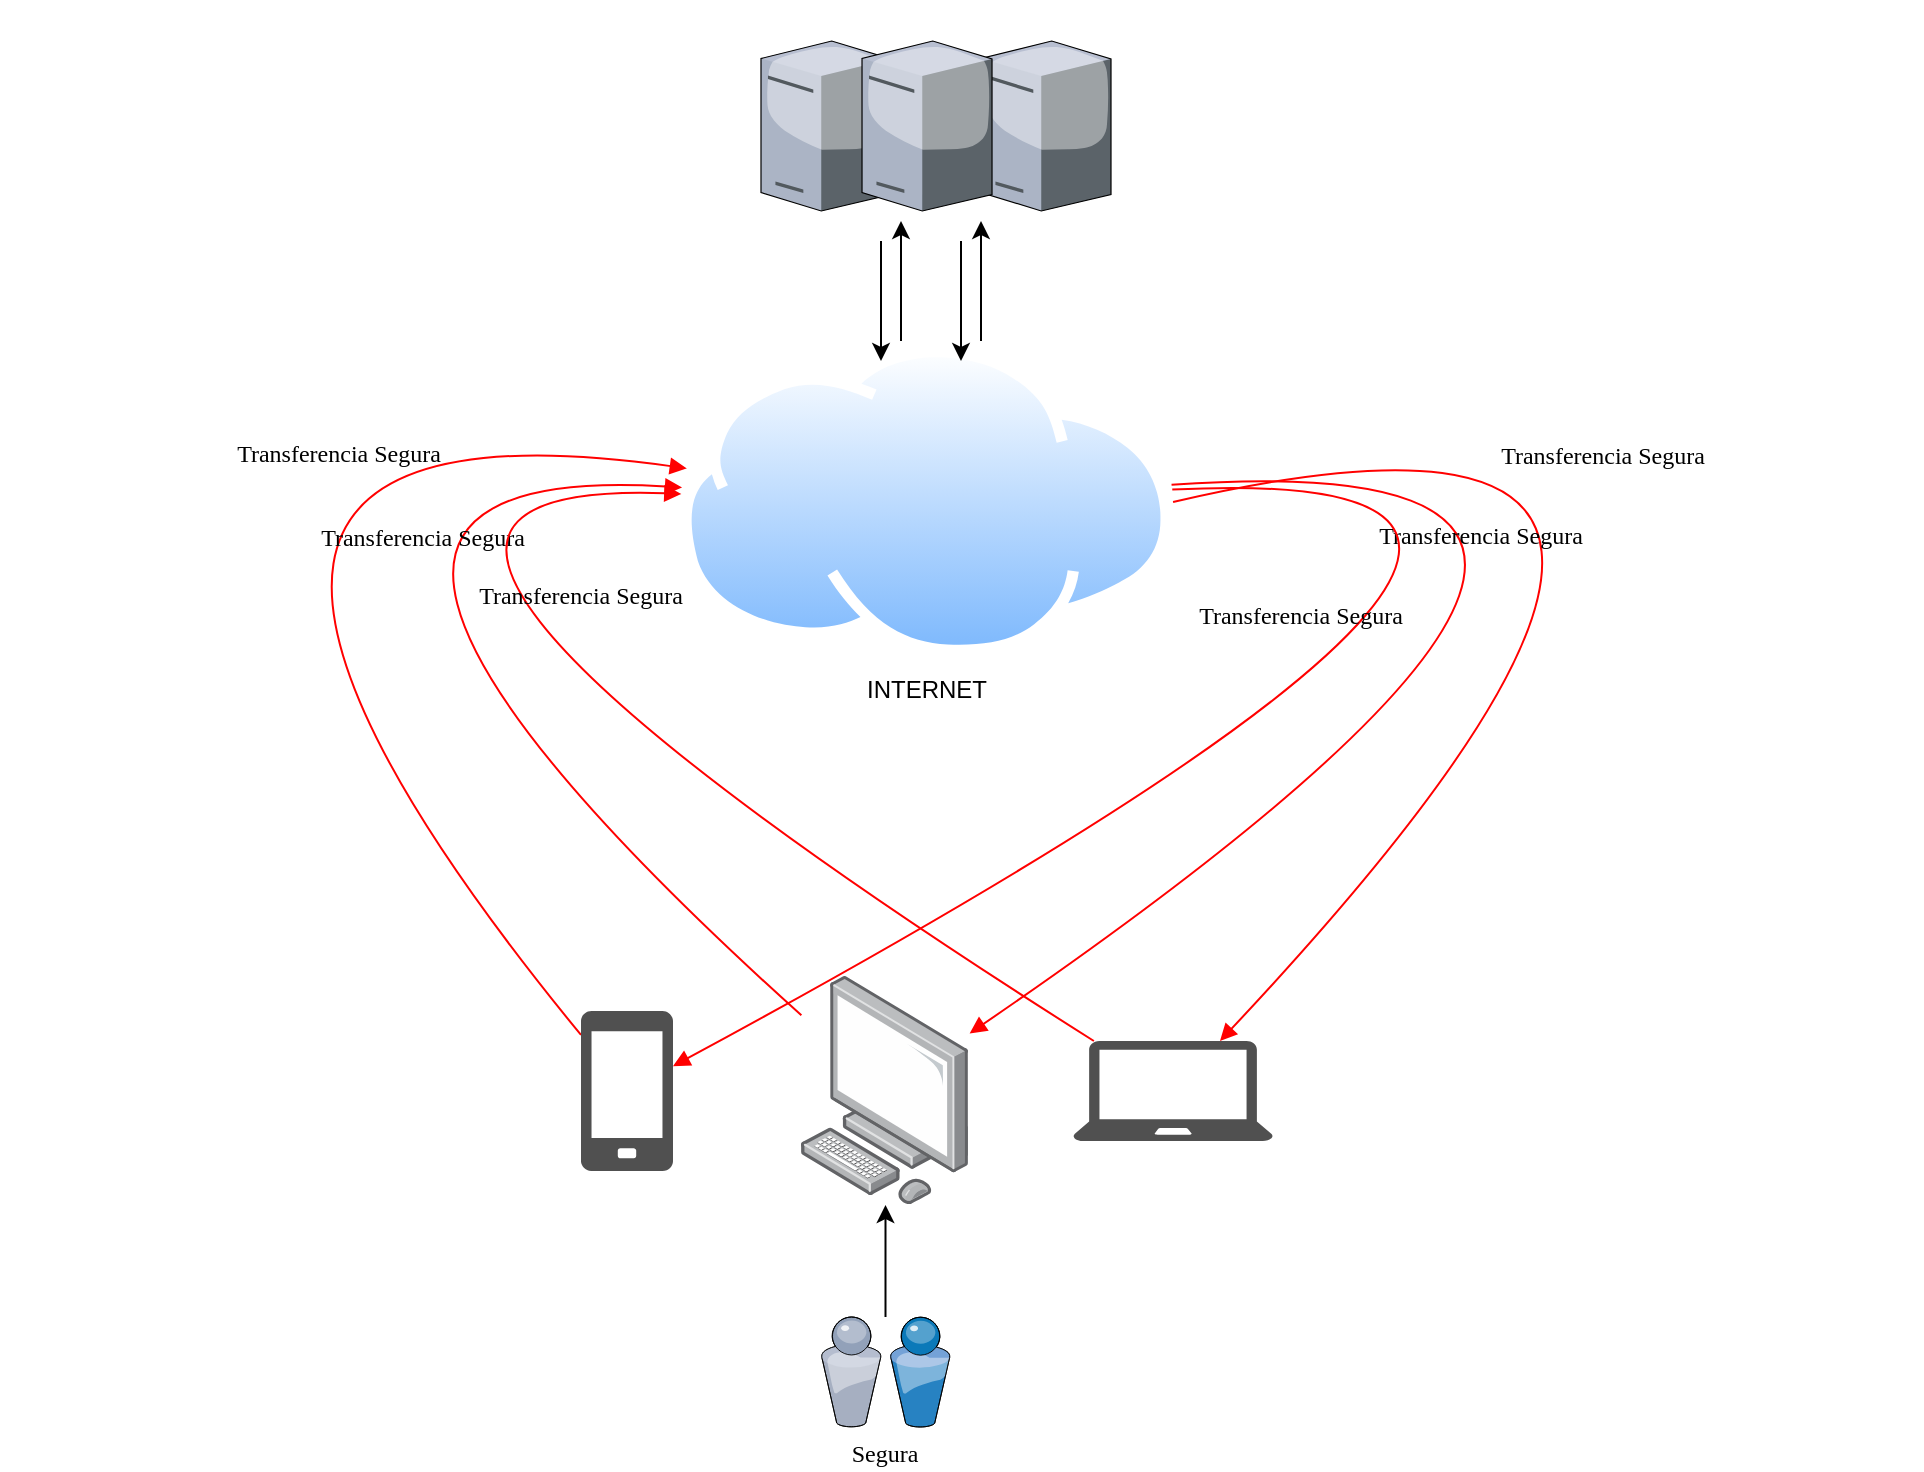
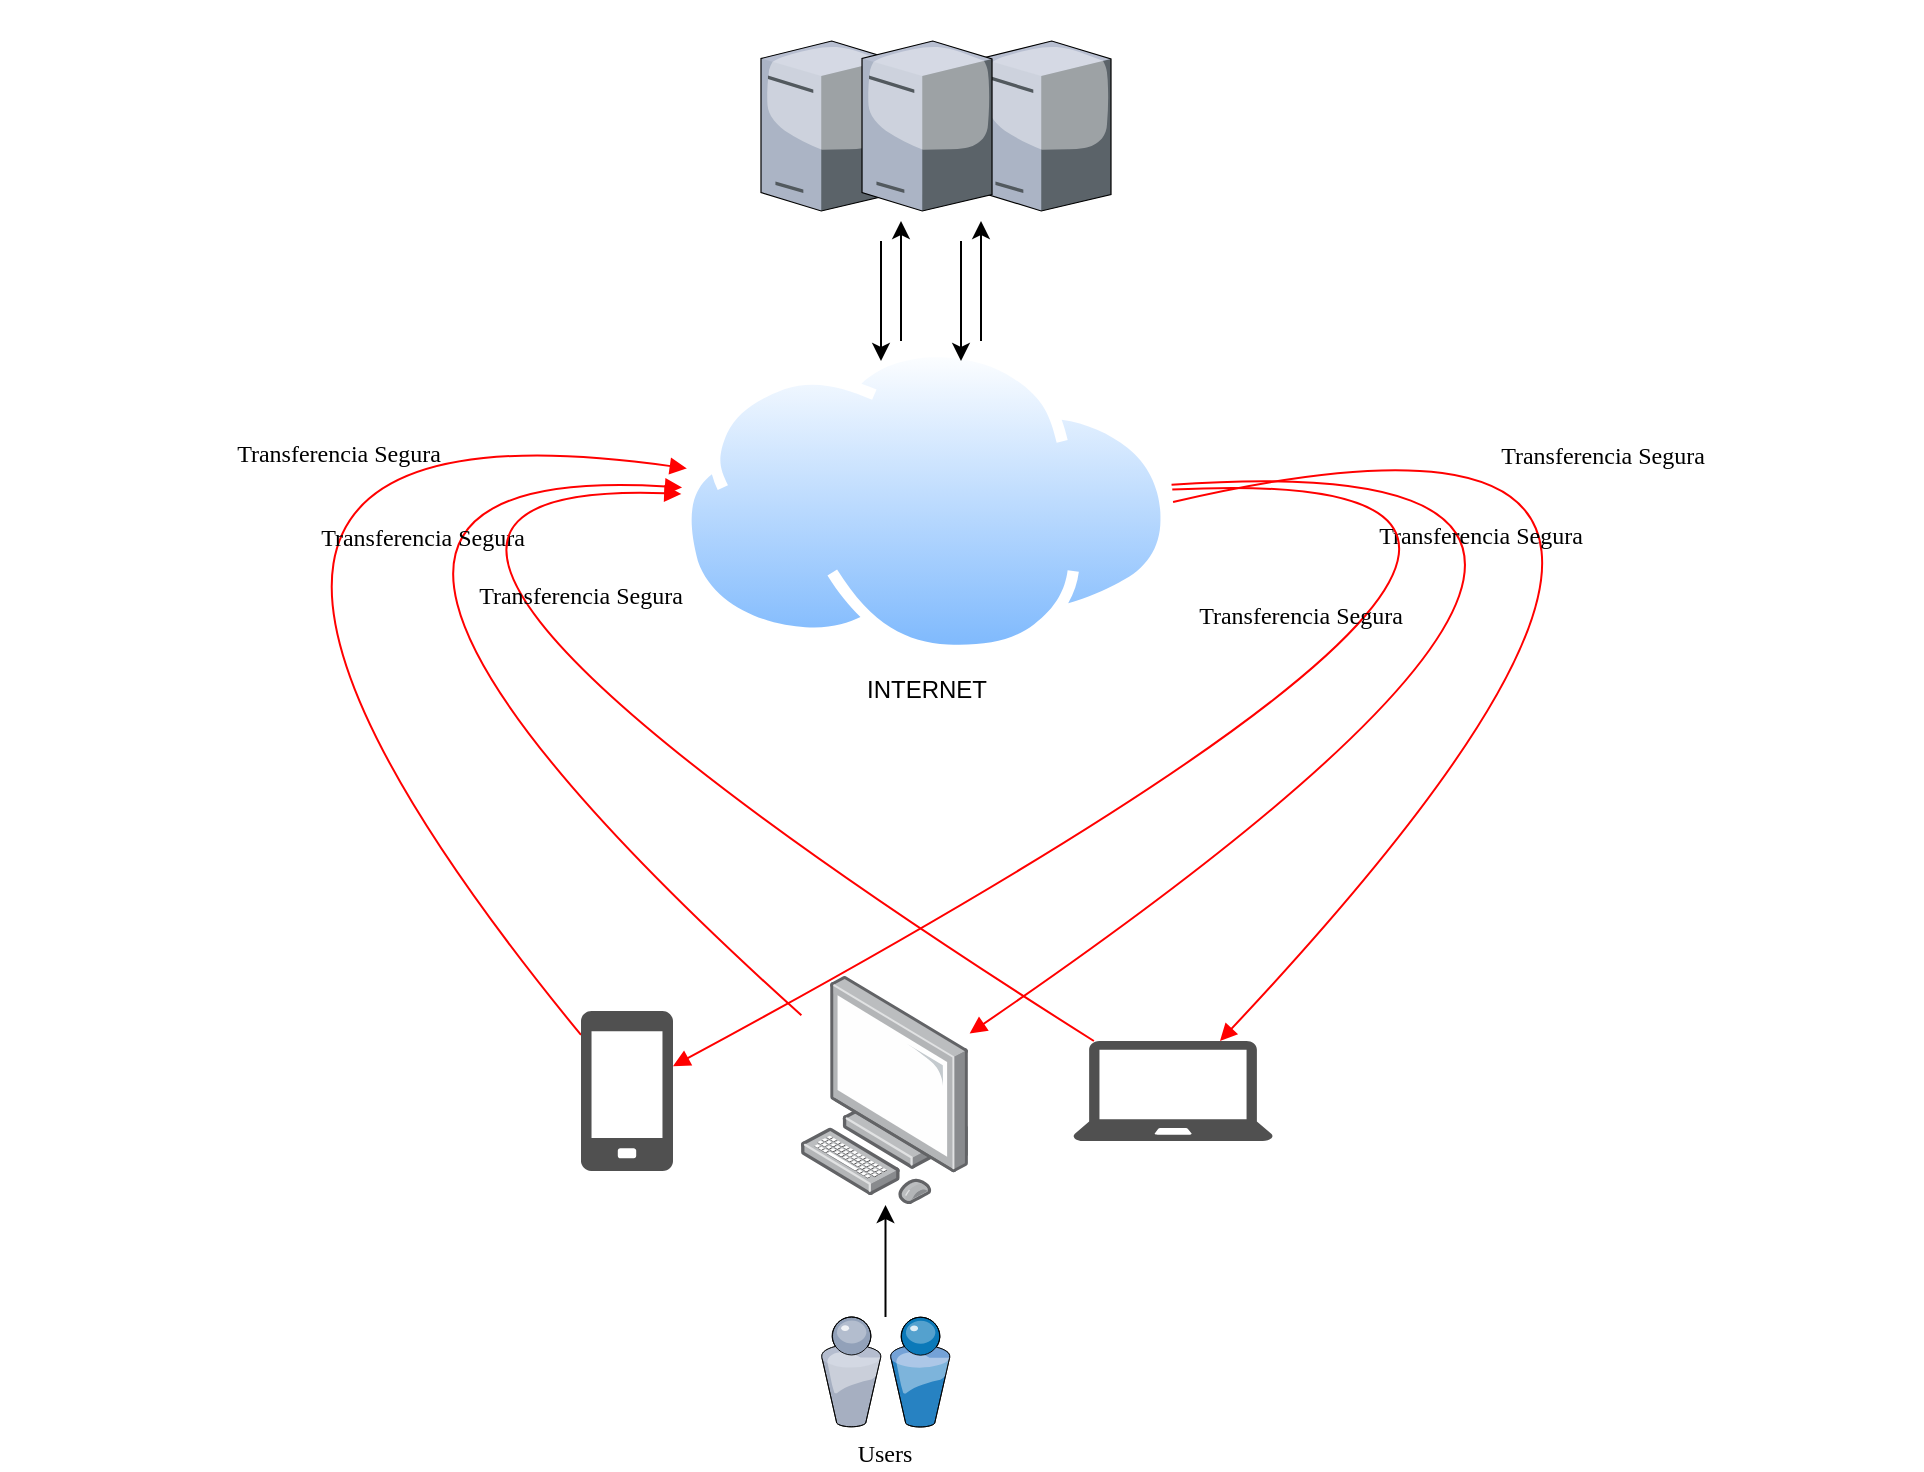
(886, 1455) -> (886, 1455)
